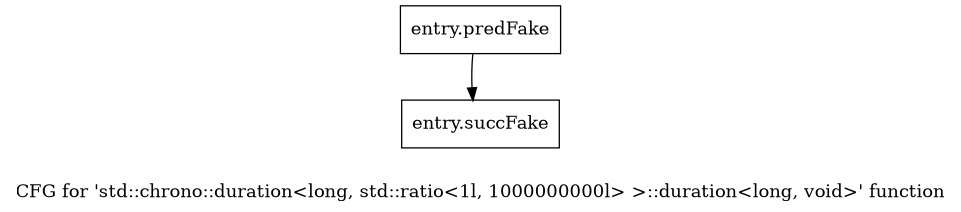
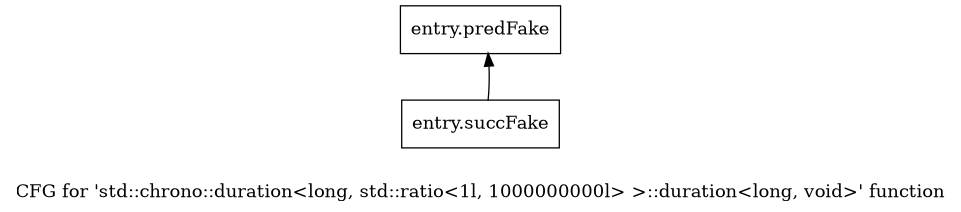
(472, 70) -> (489, 83)
